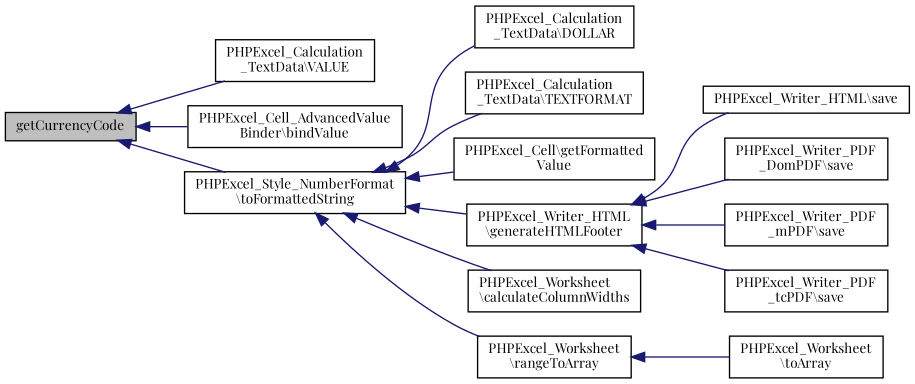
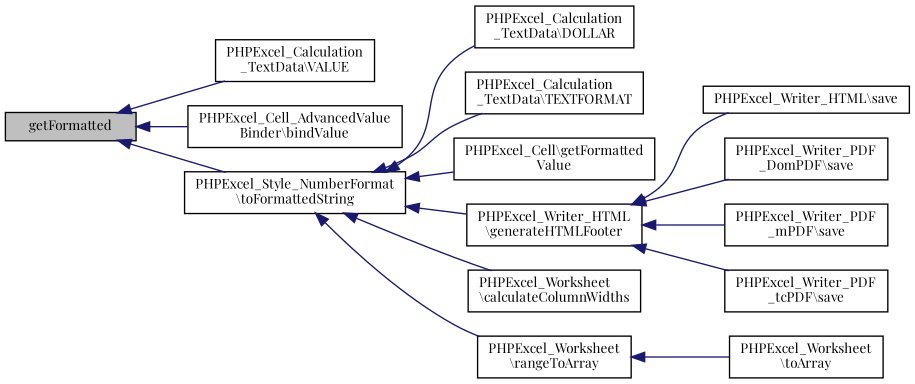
(71, 127) -> (71, 127)
